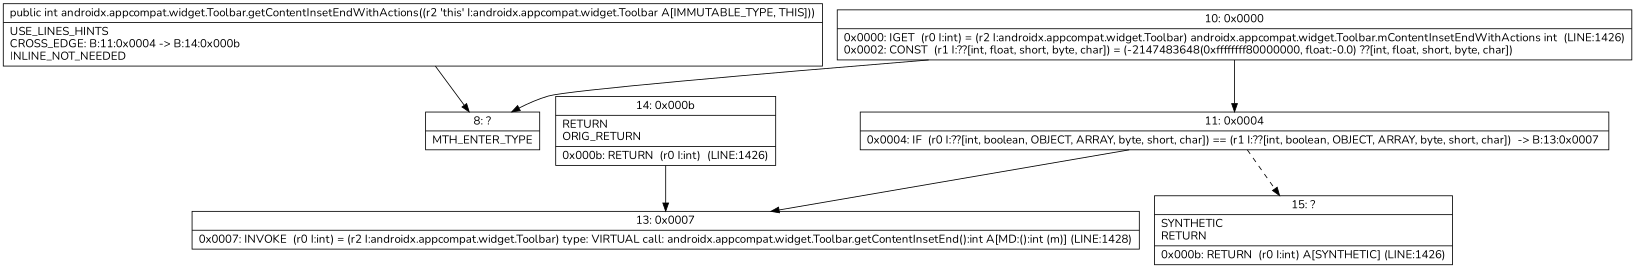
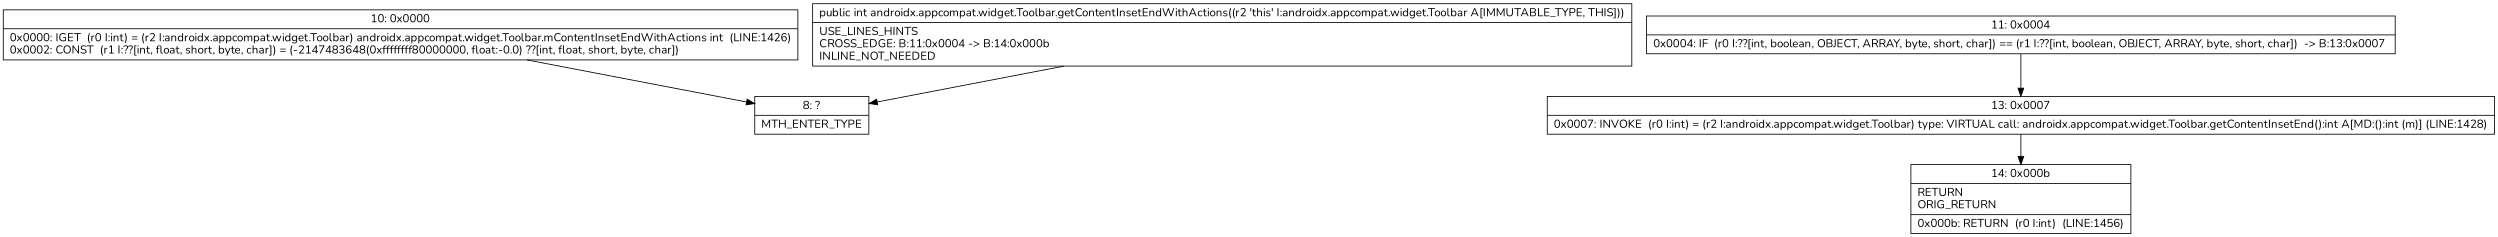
(1235, 82) -> none
(666, 156) -> (2021, 224)
(666, 184) -> (2021, 145)
(1303, 230) -> none
